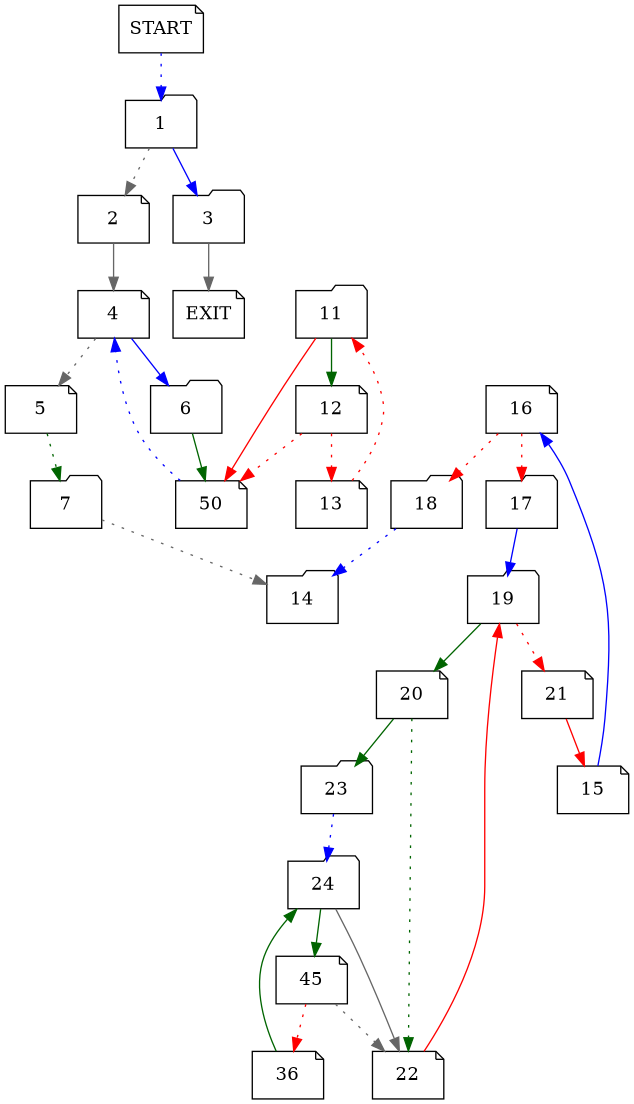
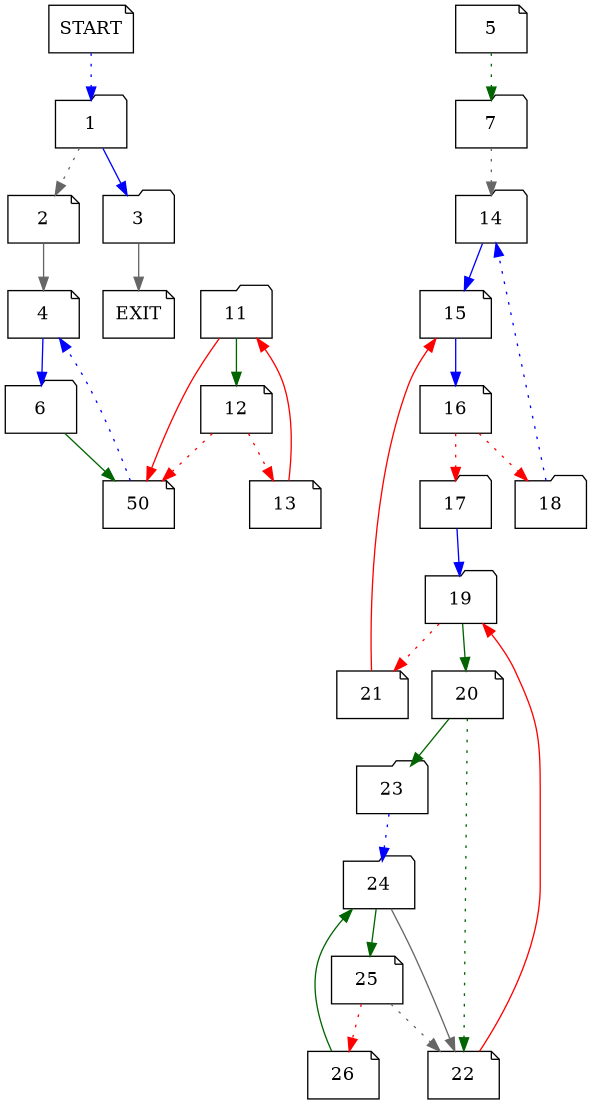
none -> (476, 261)
(81, 357) -> none
(383, 416) -> (290, 412)
(312, 980) -> (367, 980)
(288, 1075) -> (343, 1075)
